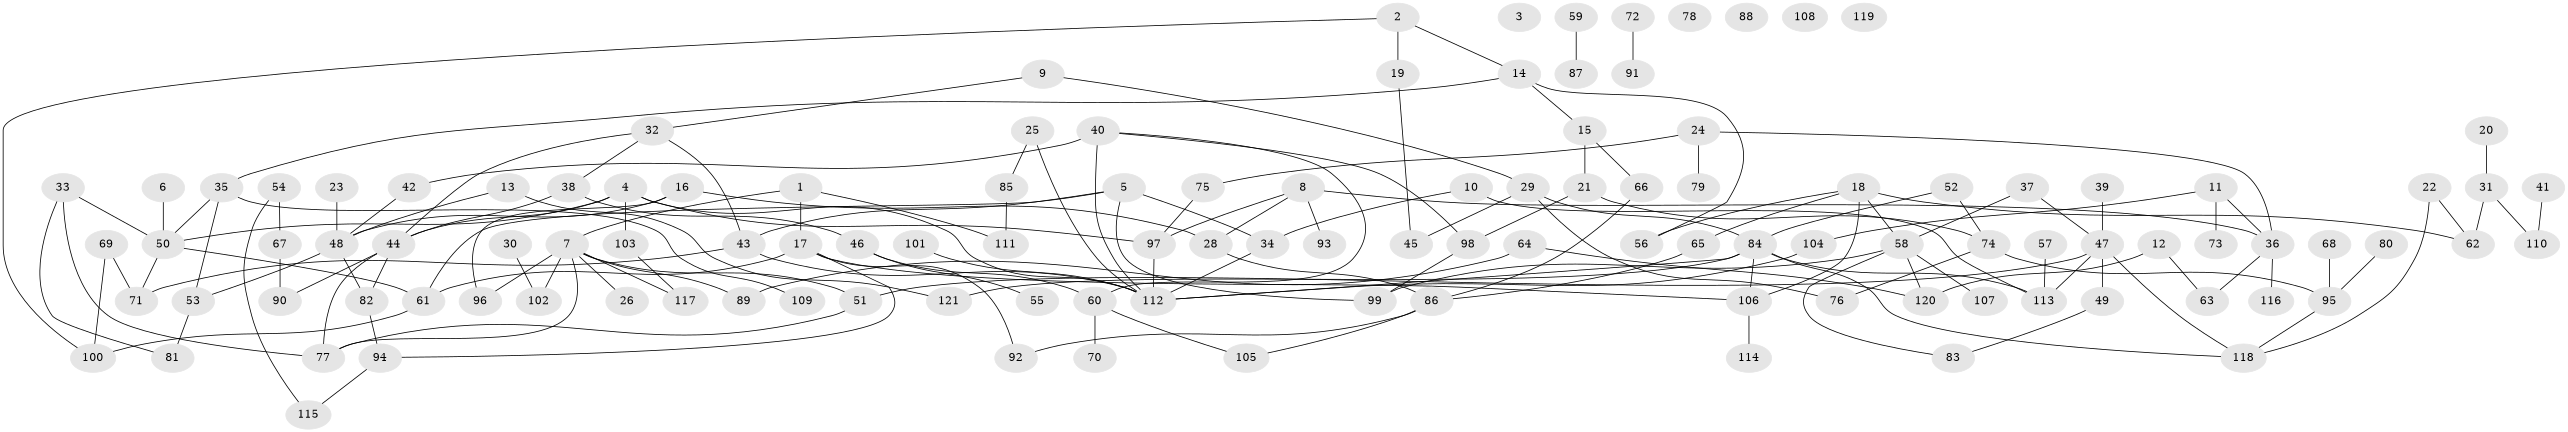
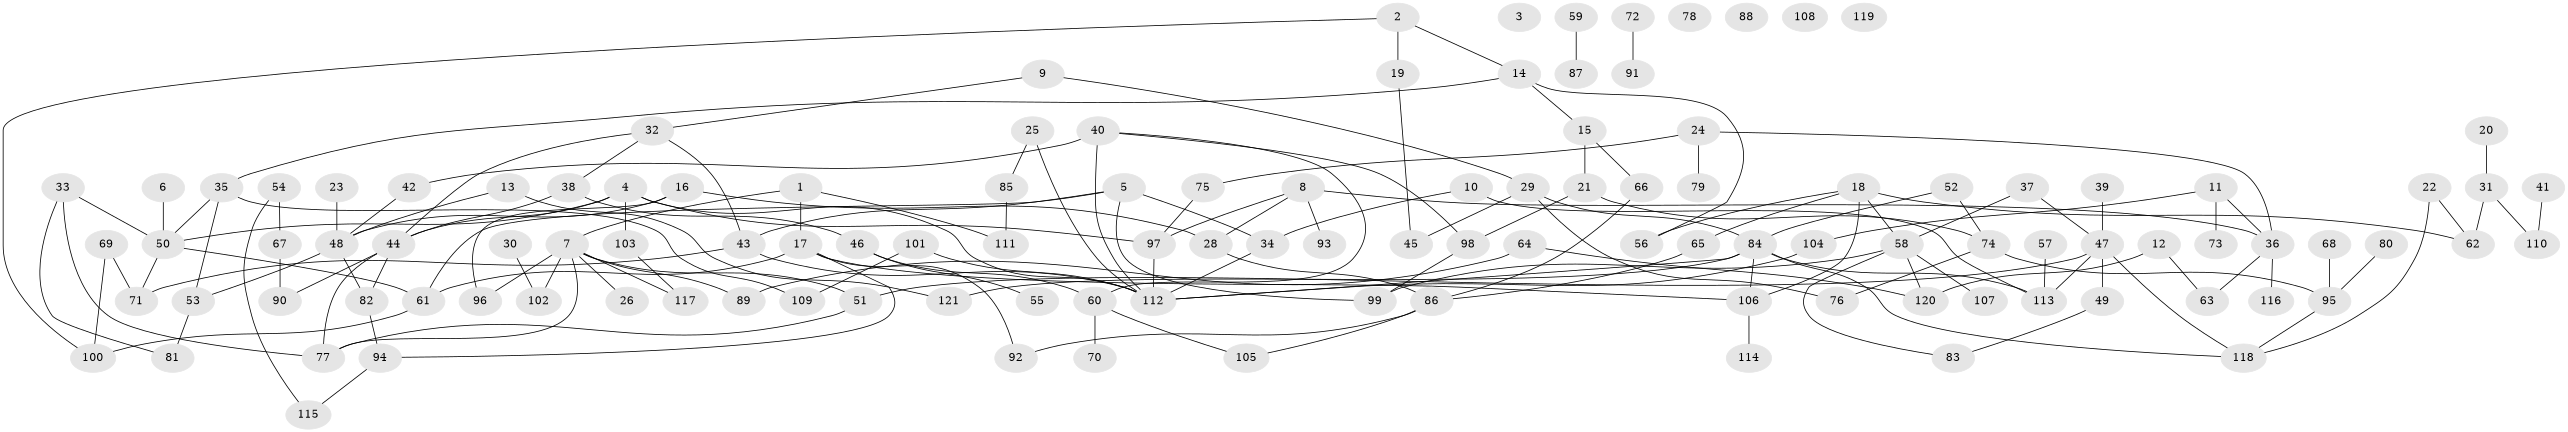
none -> (859, 273)
